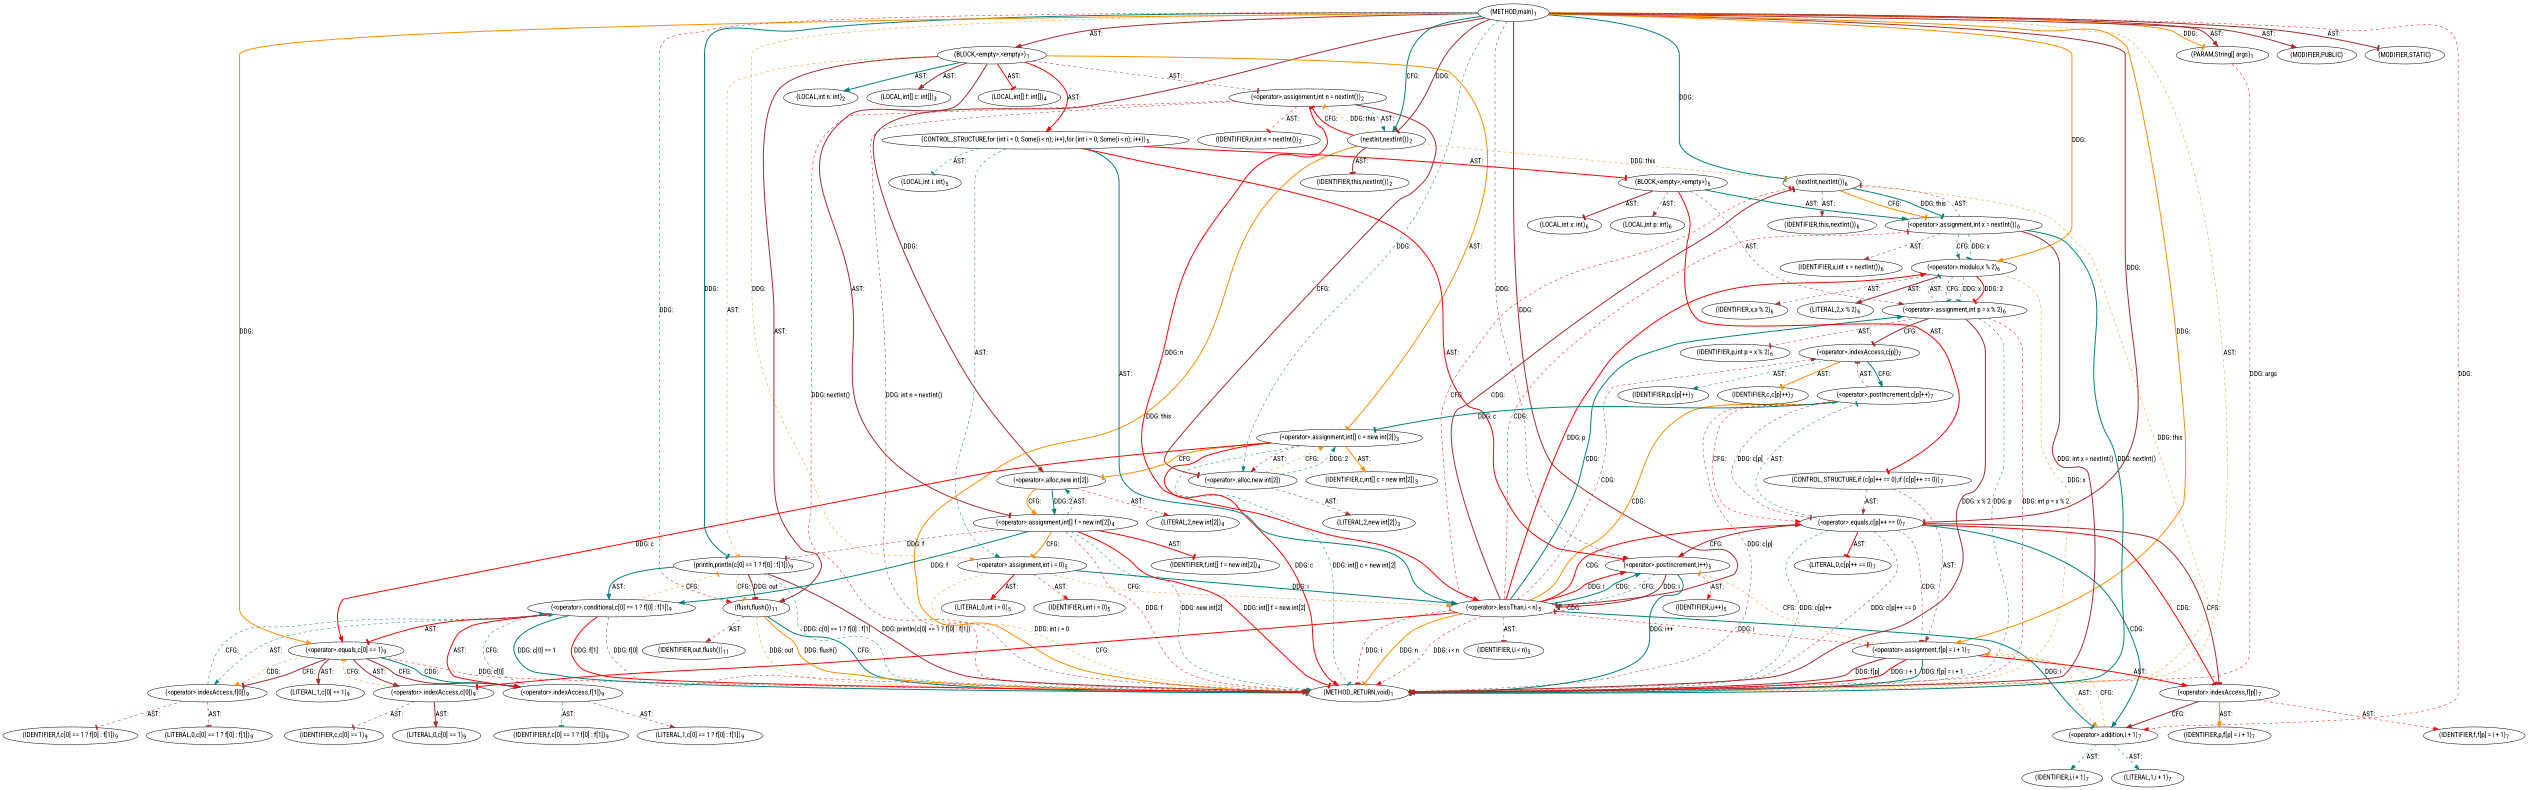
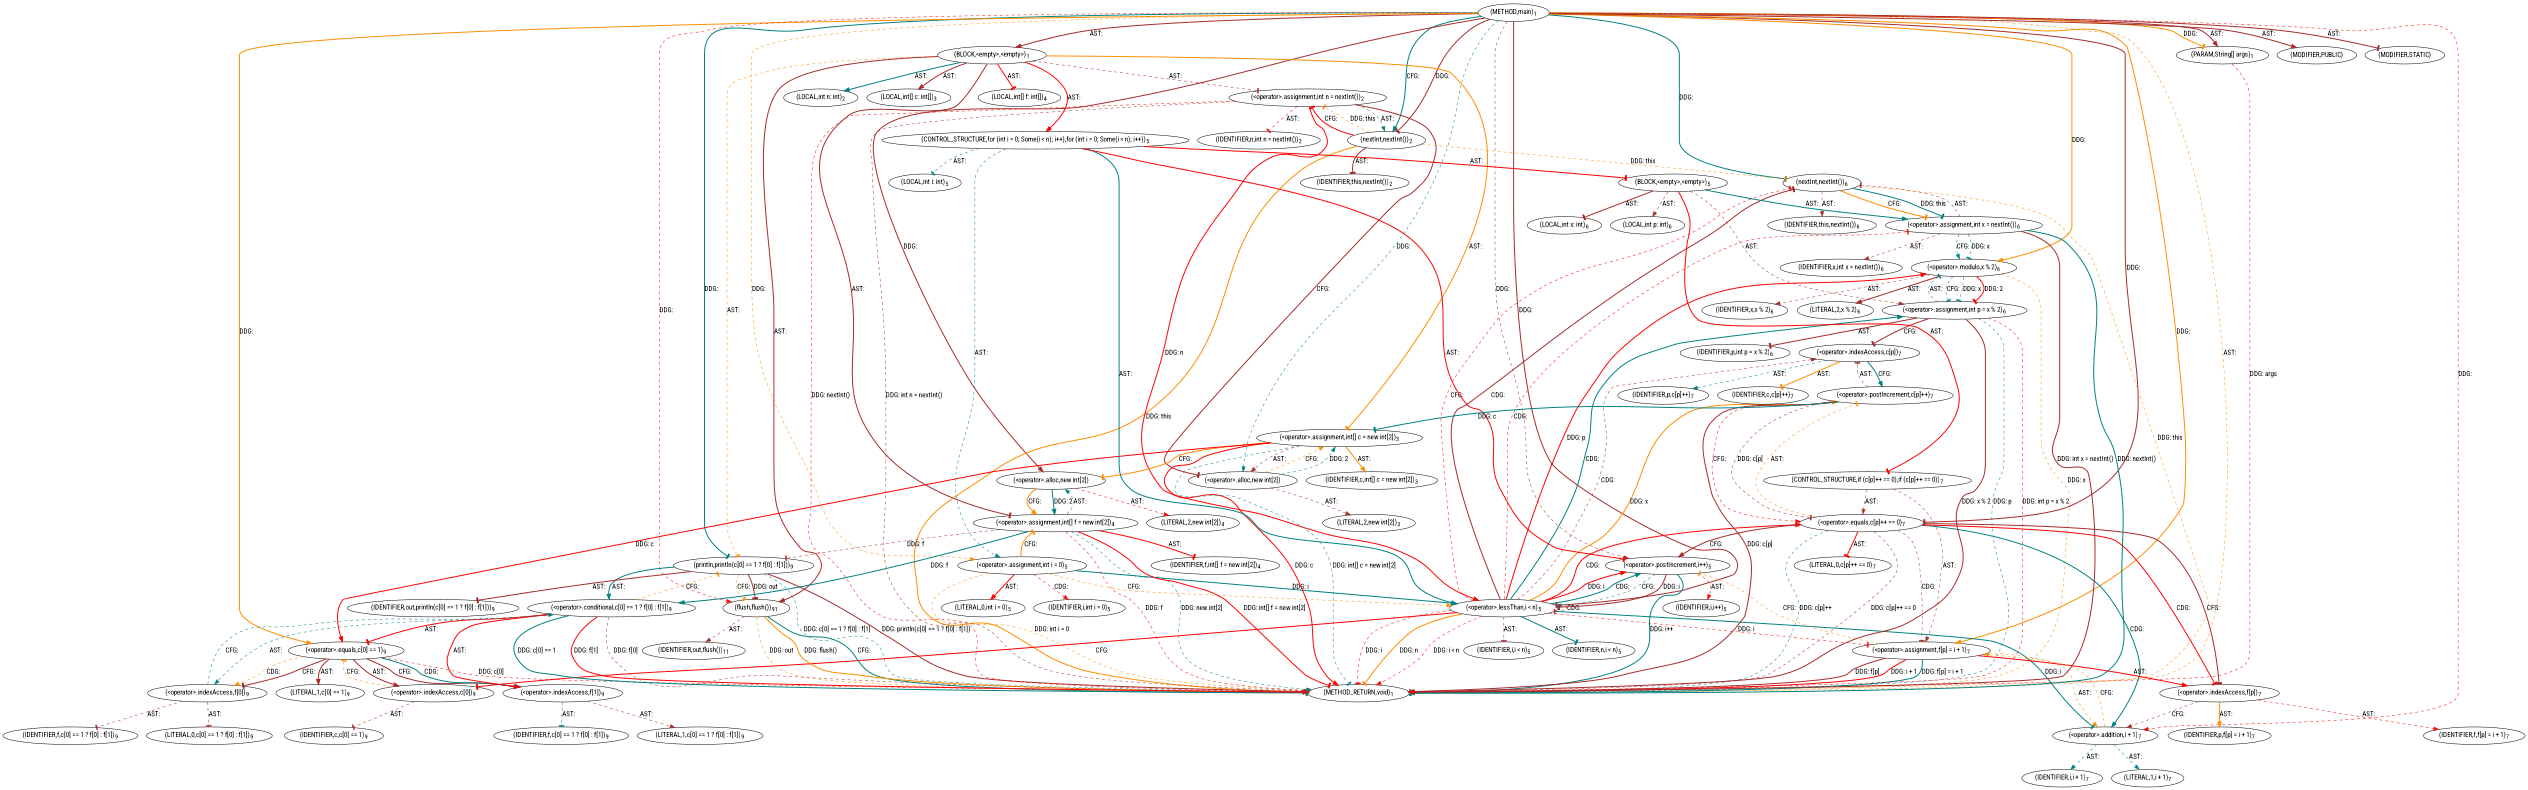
(1845, 332) -> (1845, 332)
(1769, 458) -> (1769, 458)
(1639, 502) -> (1639, 502)
(1044, 544) -> (1023, 543)
(1062, 587) -> (1062, 587)
(1747, 605) -> (1747, 605)
(775, 607) -> (775, 607)
none -> (433, 608)
(484, 646) -> none
none -> (1594, 651)
(2165, 714) -> (2165, 714)
(437, 736) -> none
